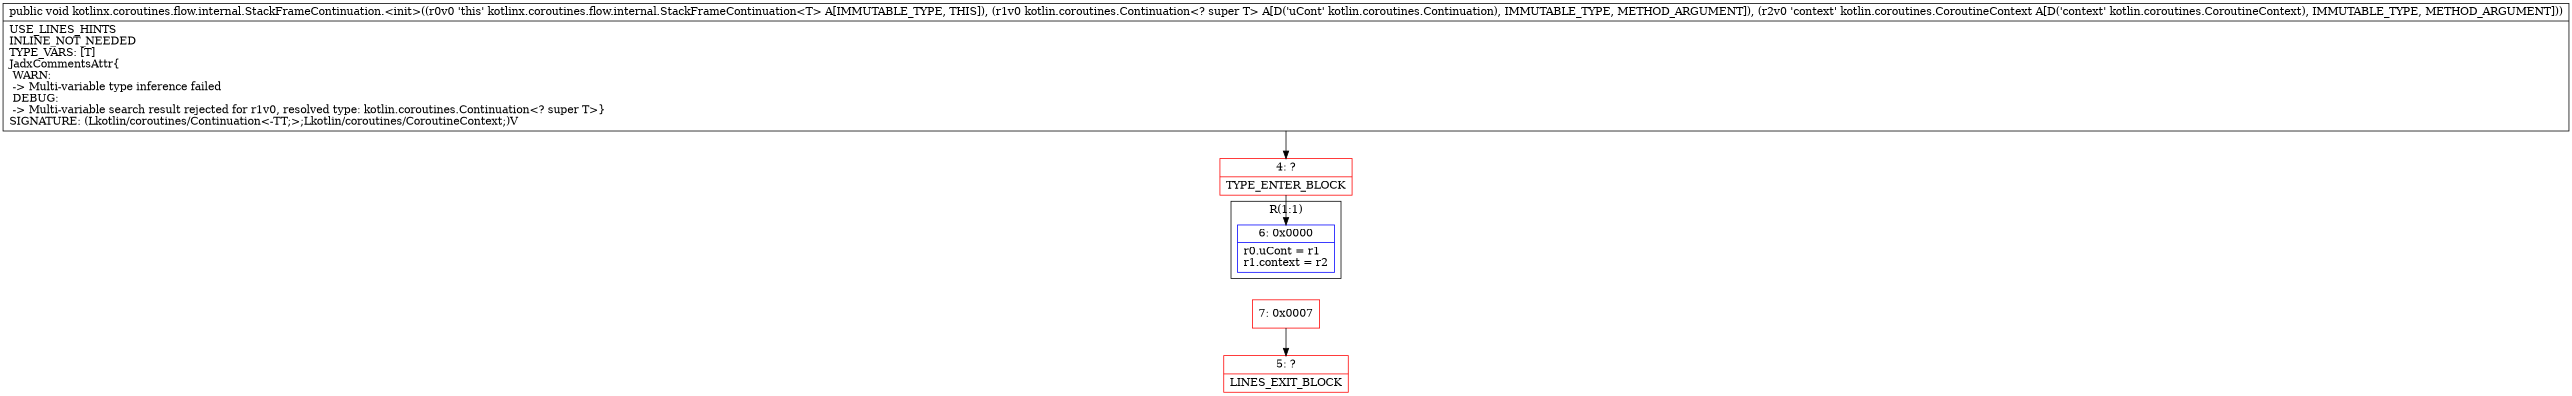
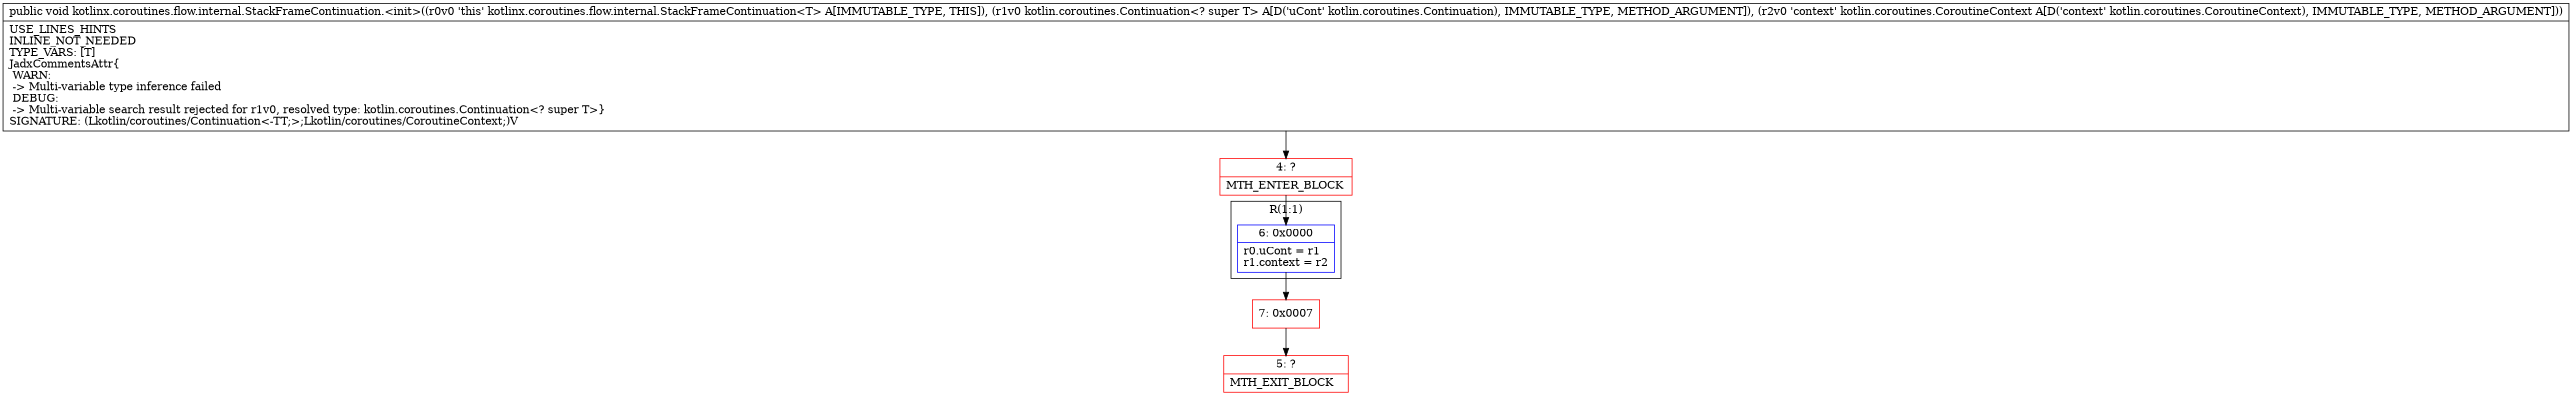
(1286, 186) -> (1285, 186)
none -> (1286, 283)
(1286, 383) -> (1282, 383)
